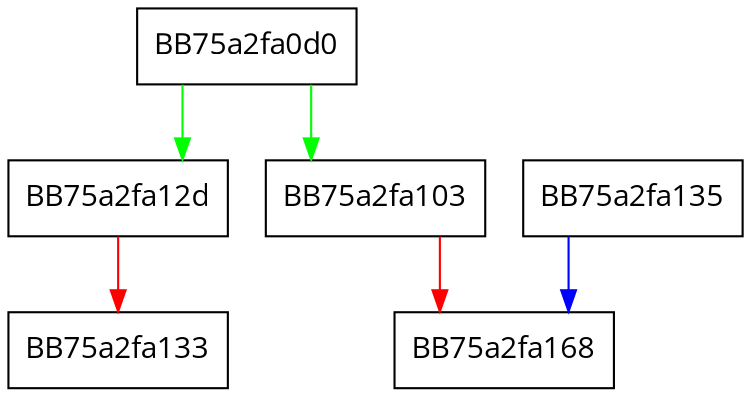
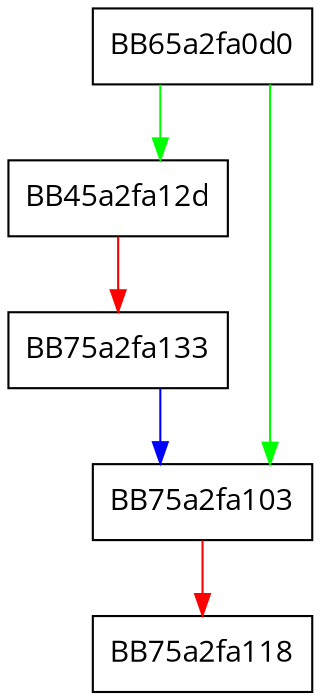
(247, 46) -> (203, 46)
(118, 198) -> (118, 198)
(633, 198) -> none
(504, 350) -> (203, 654)
none -> (160, 415)
